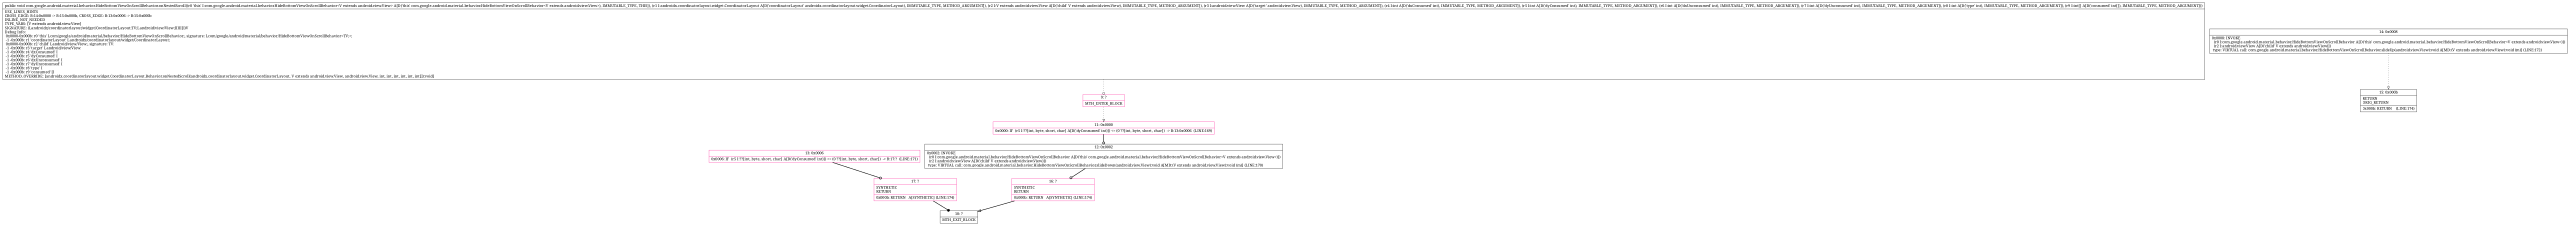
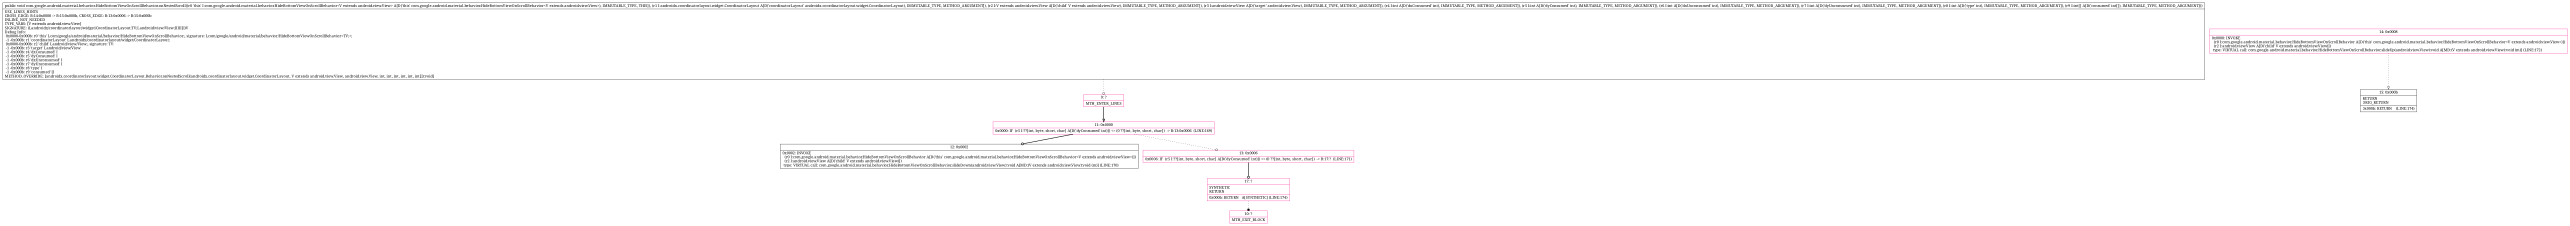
(2389, 41) -> (2389, 41)
(1104, 104) -> (1104, 104)
(1104, 113) -> (1104, 113)
none -> (1175, 142)
(1053, 190) -> none
(940, 205) -> (1248, 205)
(959, 217) -> (1248, 217)
